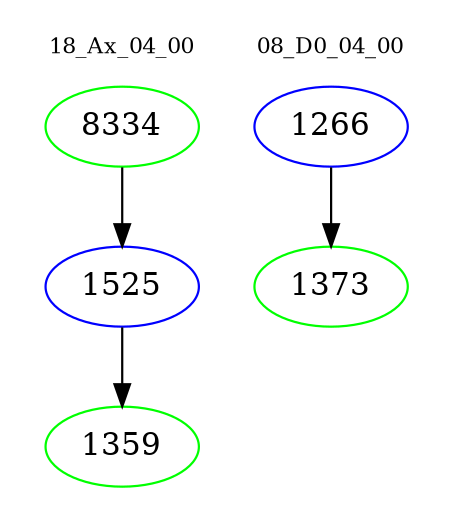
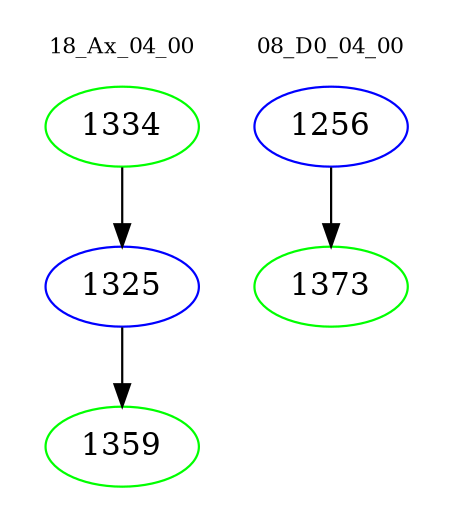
(122, 127) -> (122, 127)
(331, 127) -> (331, 127)
(122, 287) -> (122, 287)
